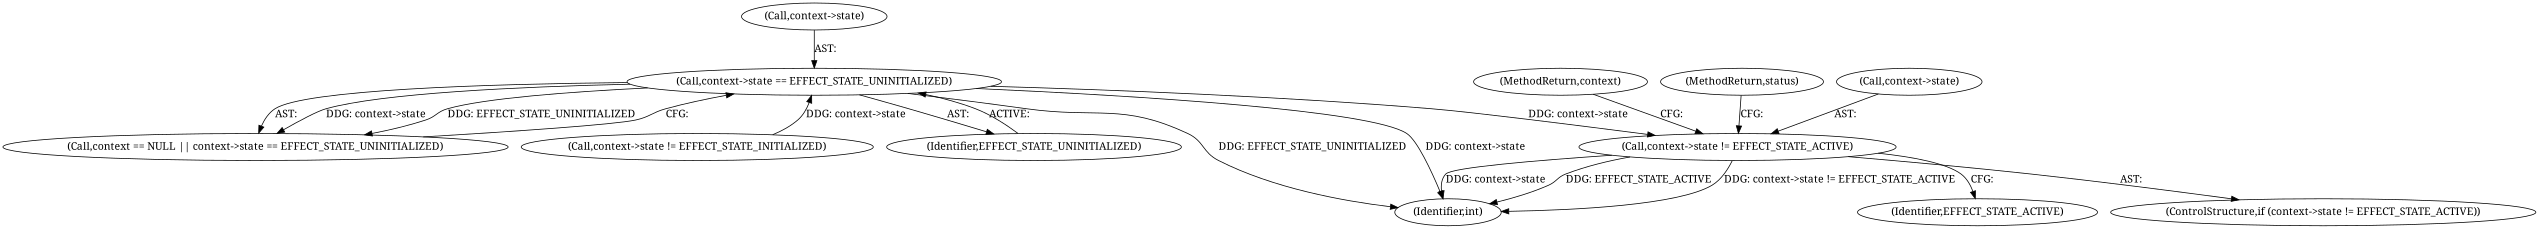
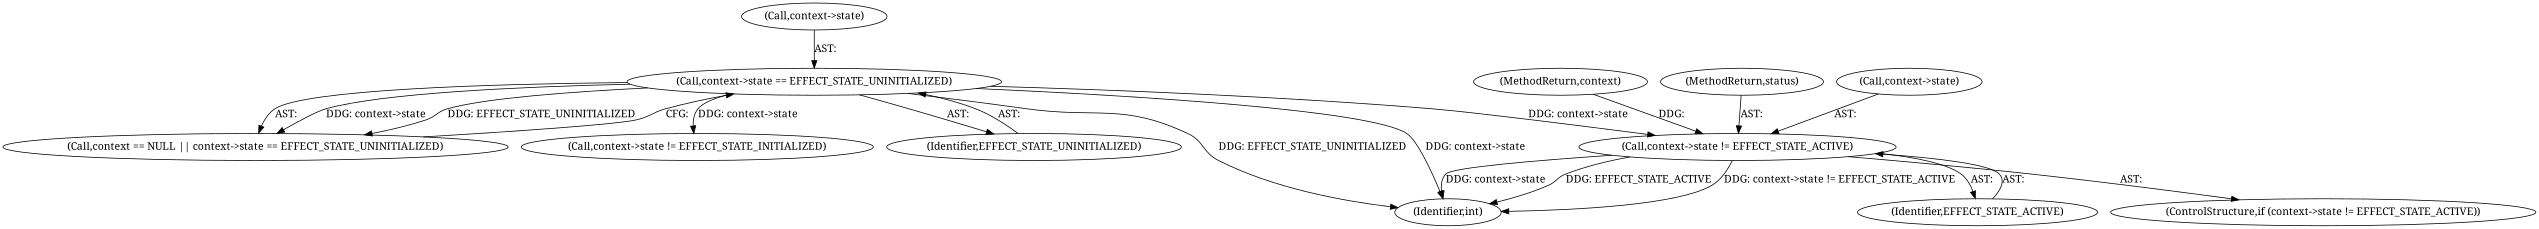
(1011, 114) -> (1011, 114)
(1673, 114) -> (1673, 114)
(1753, 114) -> (1753, 114)
(795, 123) -> (703, 104)
none -> (1956, 162)
(1984, 180) -> (1984, 180)
